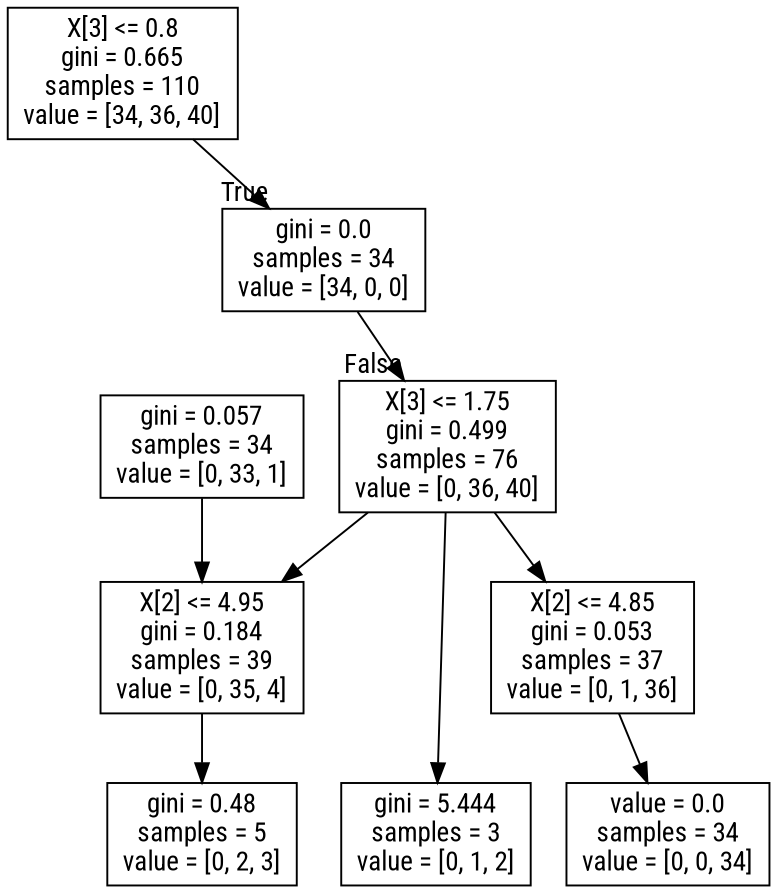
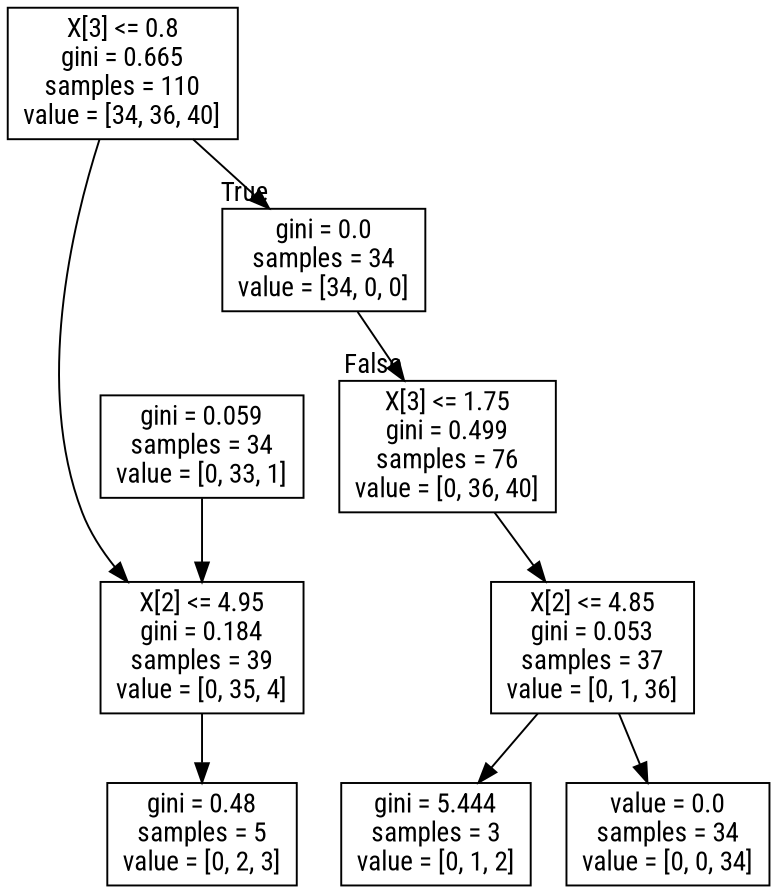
(202, 447) -> (202, 447)
(333, 541) -> (59, 357)
(442, 638) -> (515, 741)
